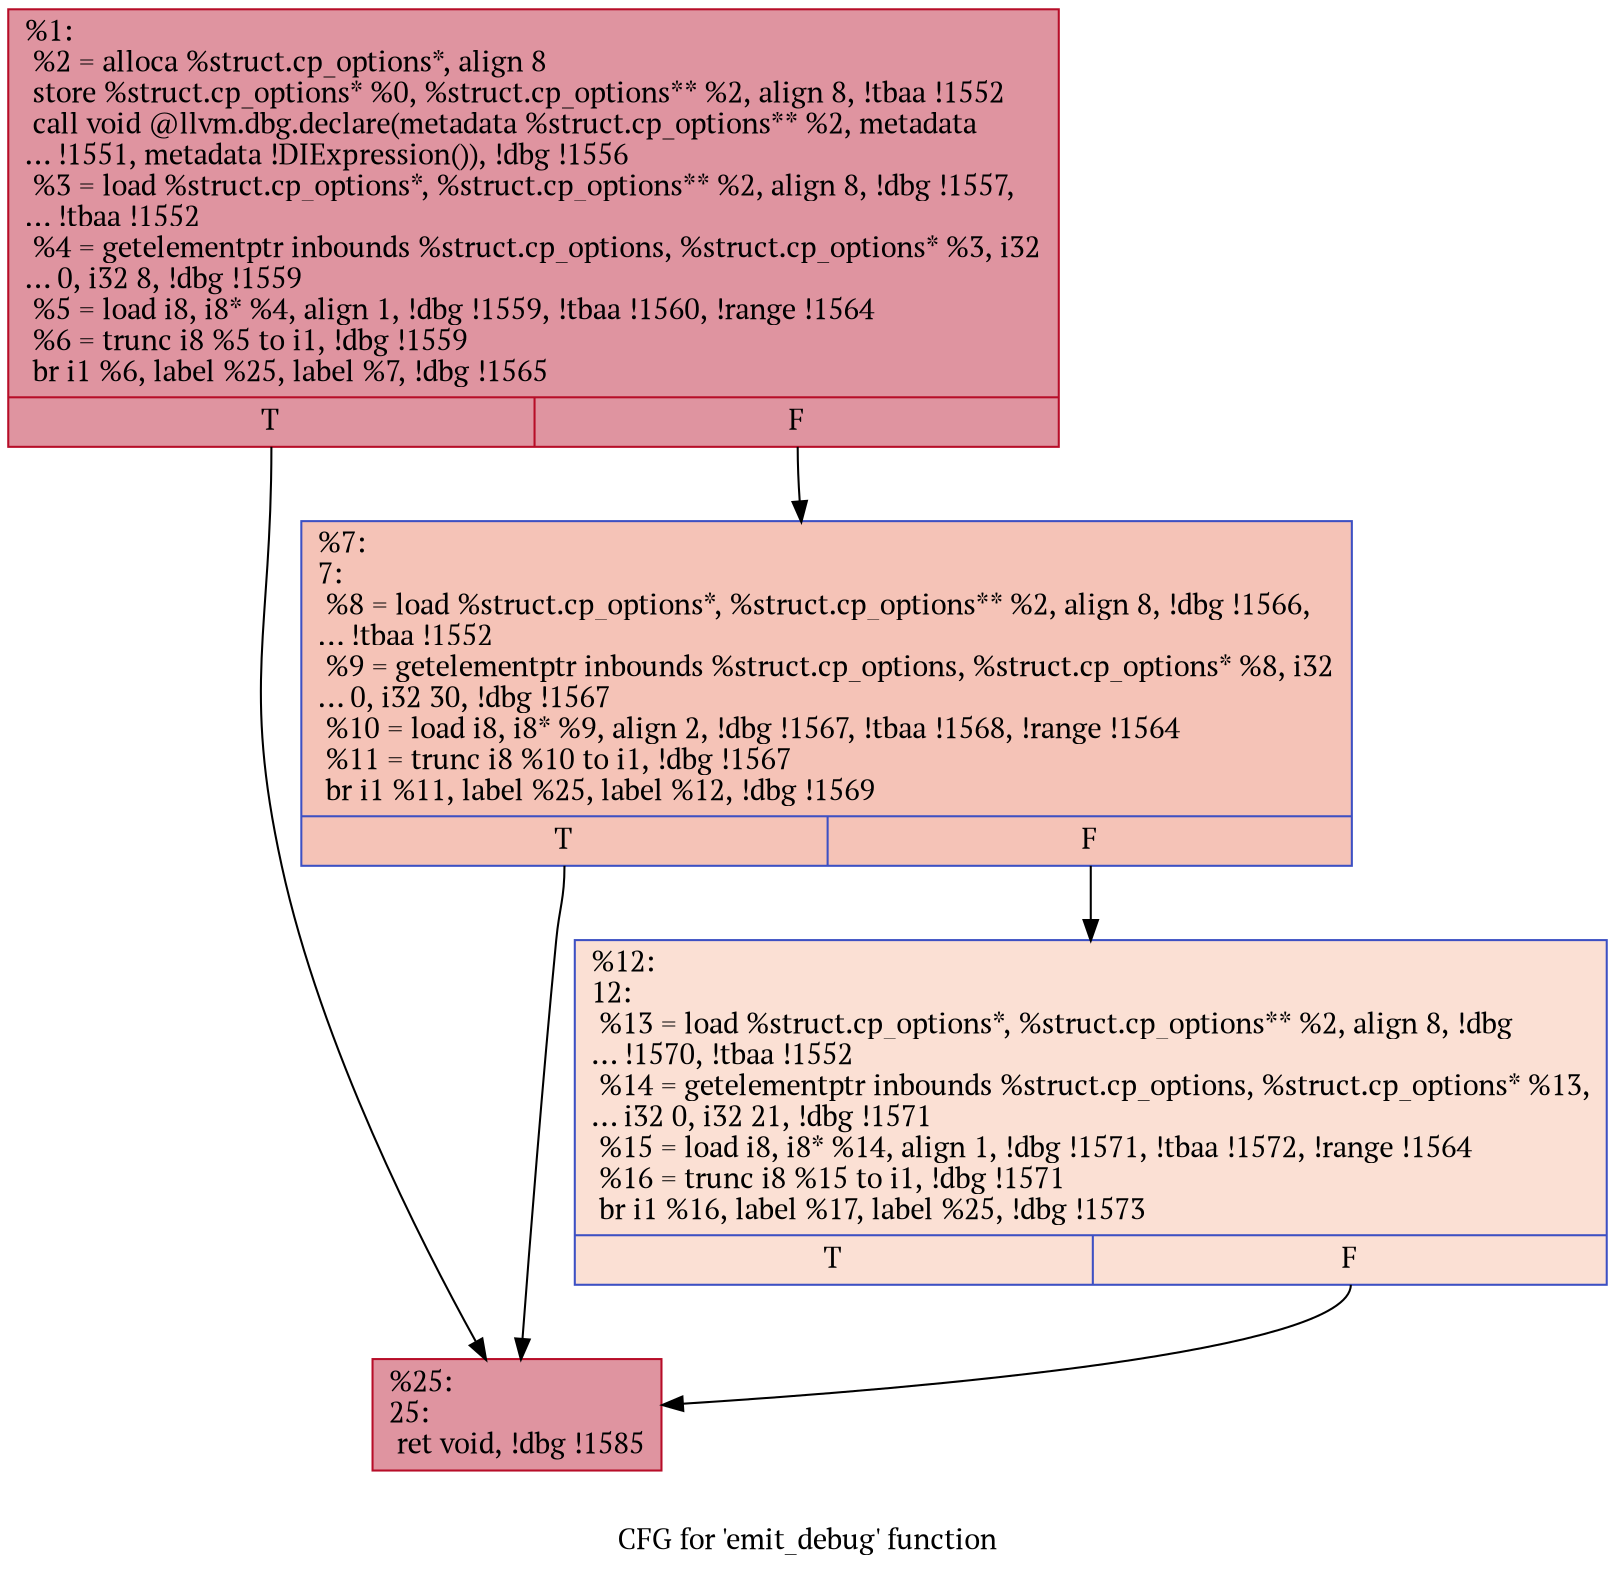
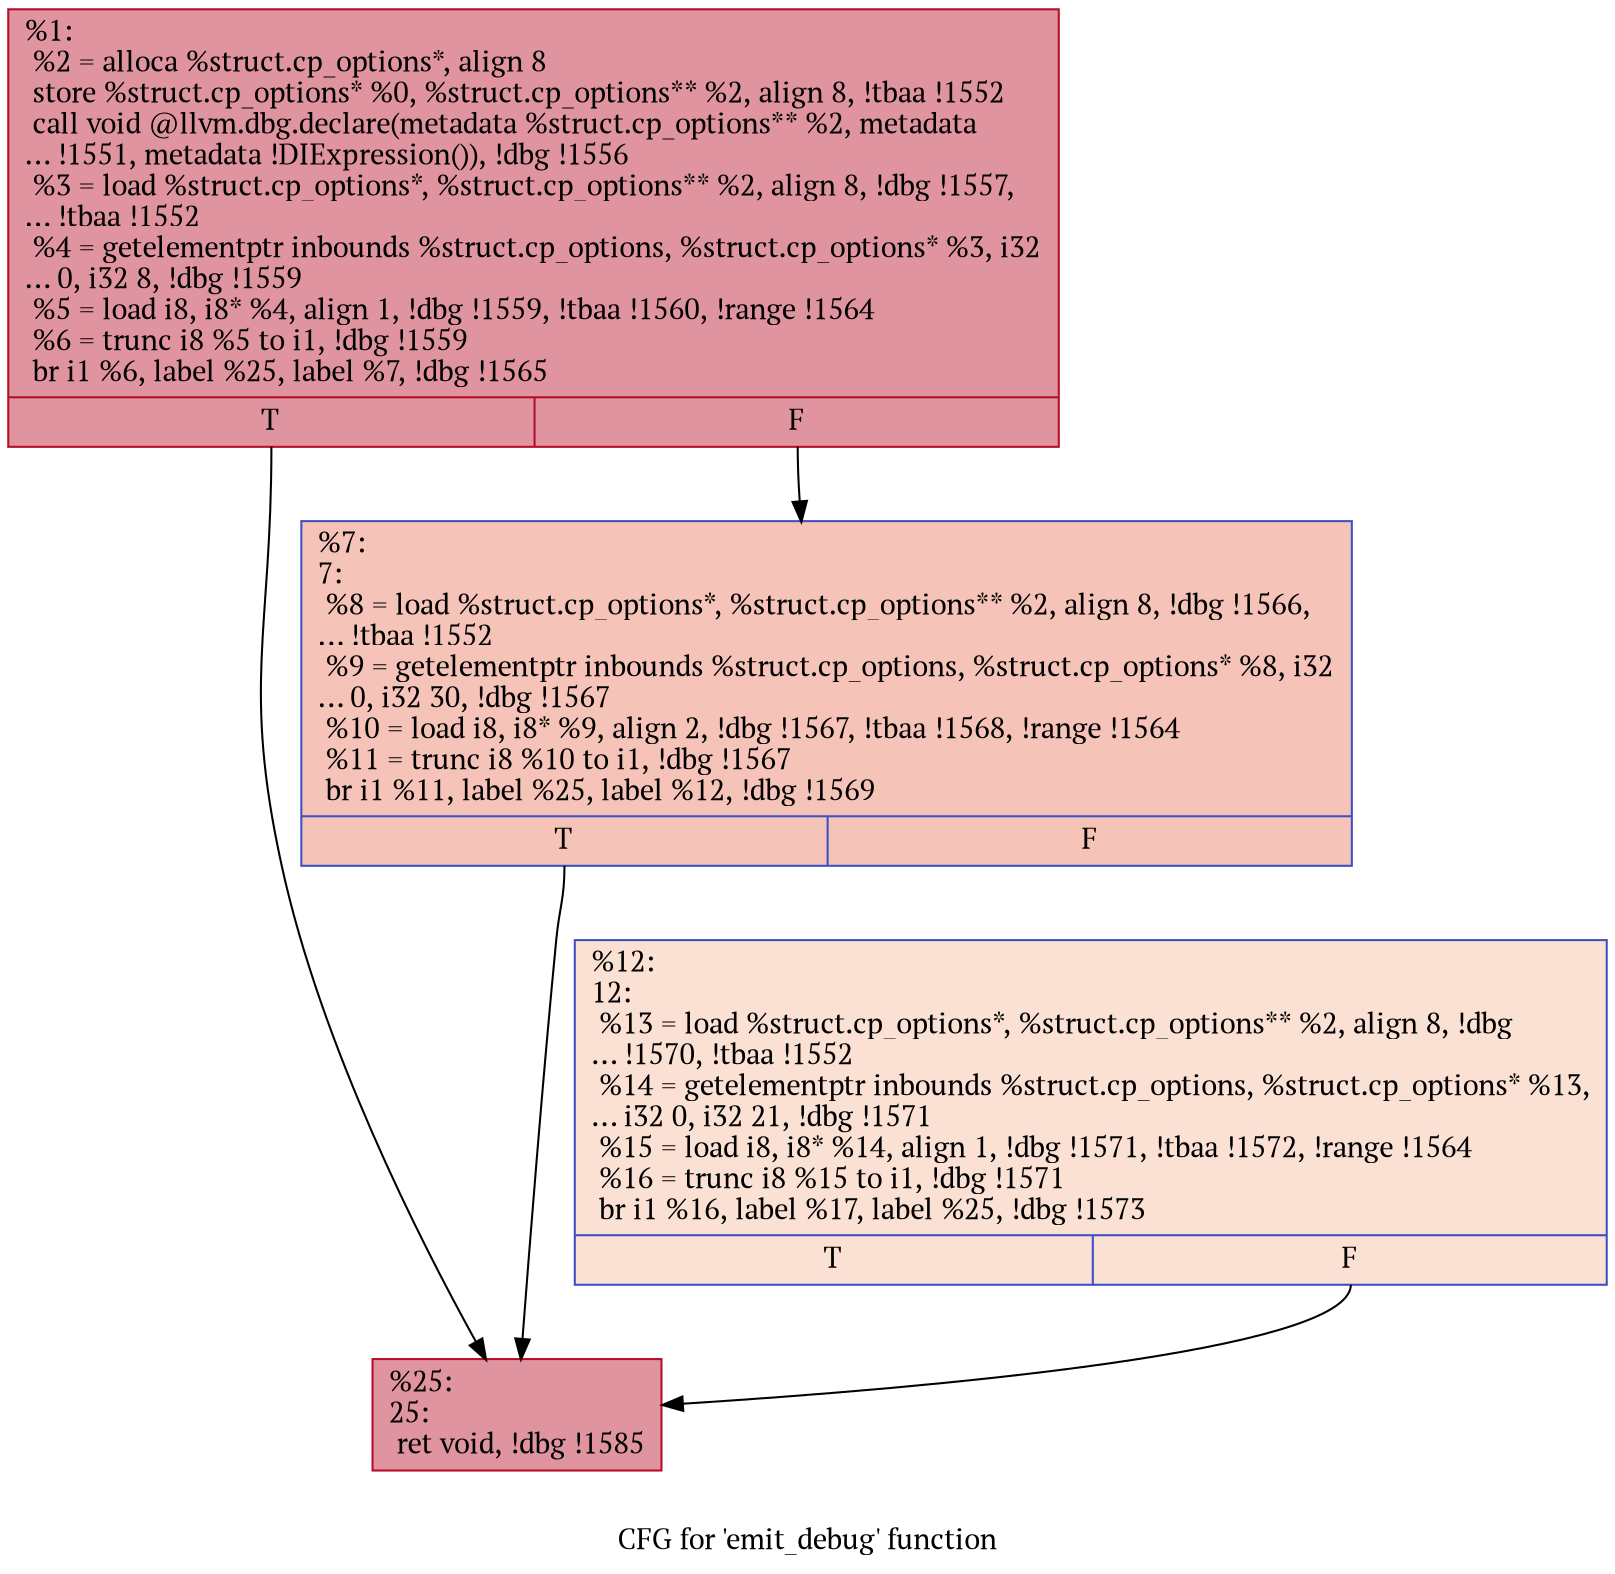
(1091, 893) -> none
